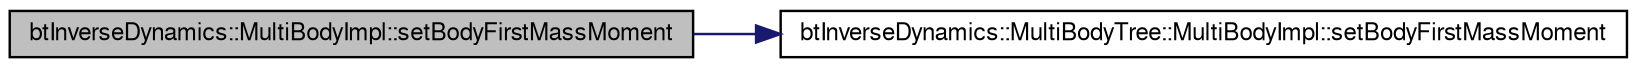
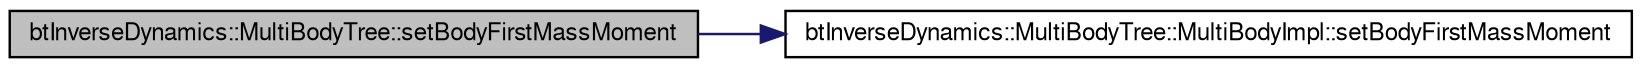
(351, 34) -> (354, 34)
